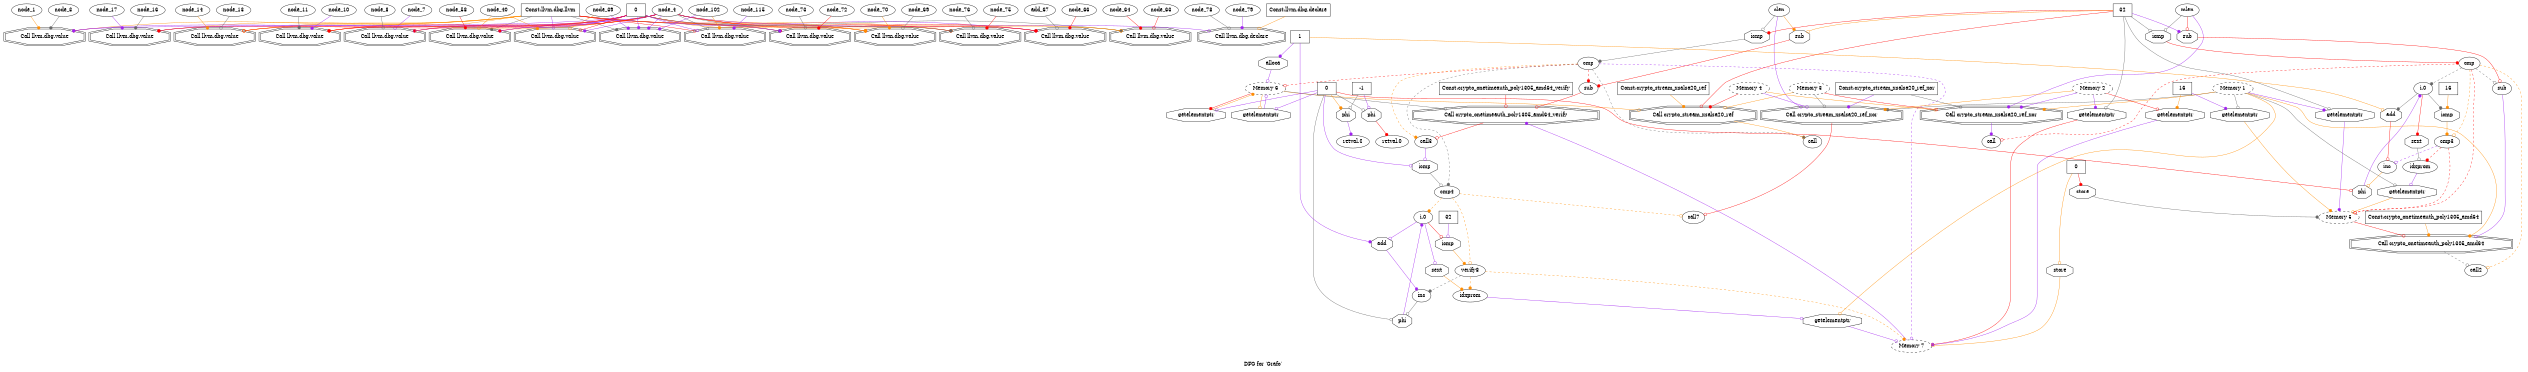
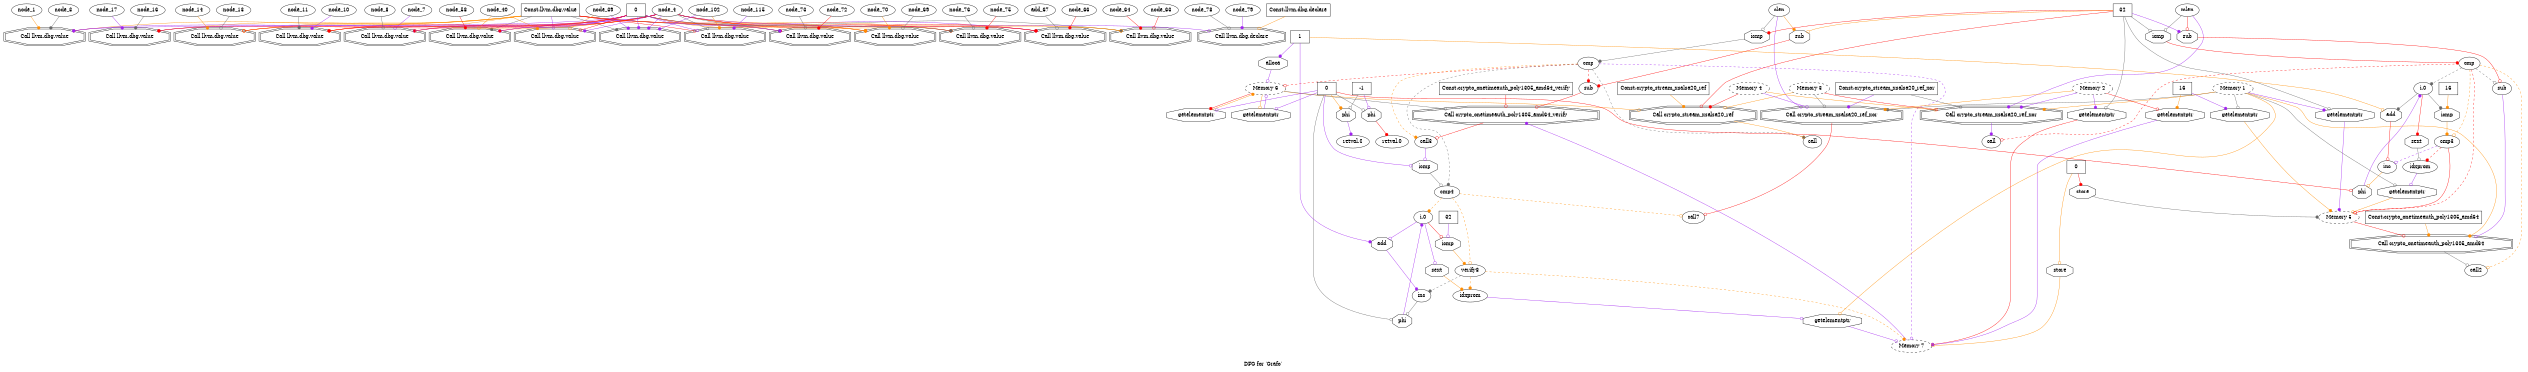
(550, 10) -> (550, 10)
(2435, 202) -> (2435, 202)
(2455, 258) -> (2455, 258)
